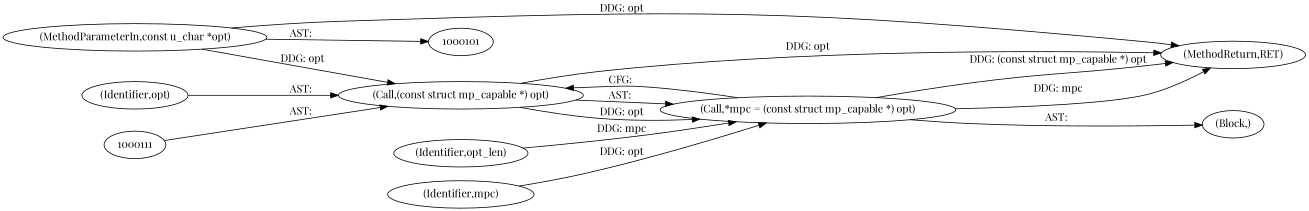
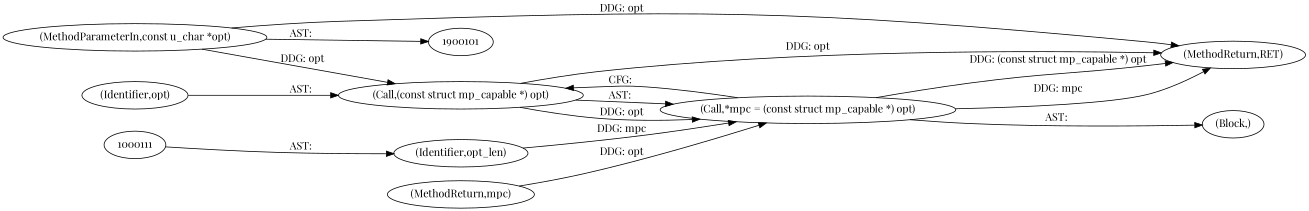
(461, 42) -> (461, 42)
(272, 124) -> (276, 152)
(461, 194) -> (461, 194)
